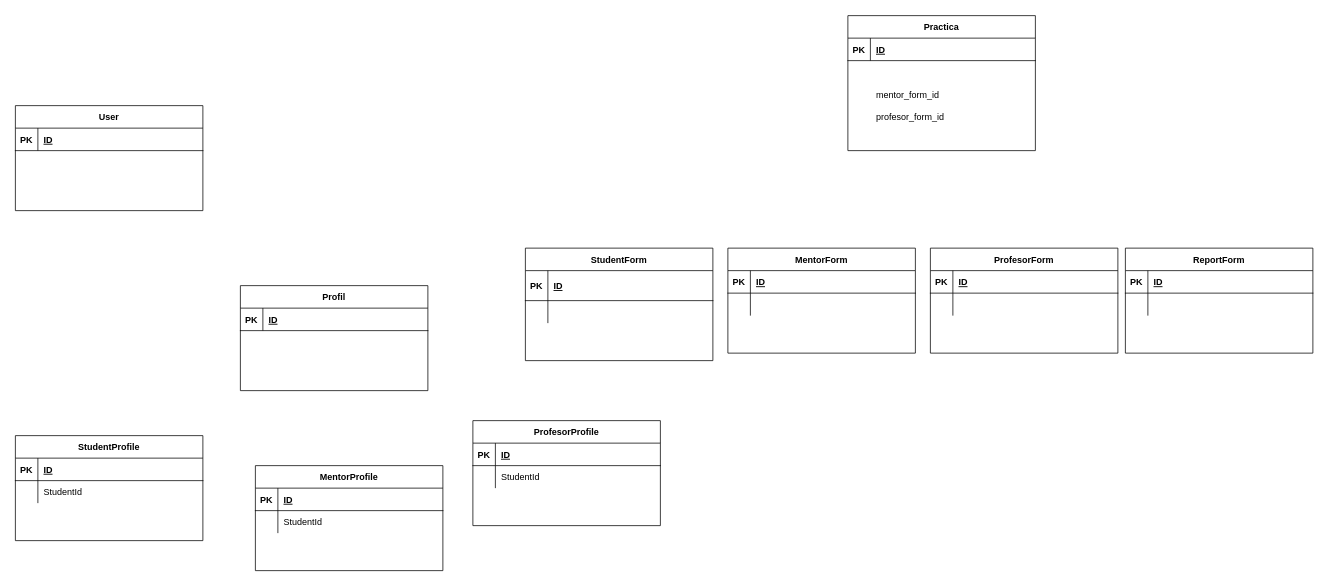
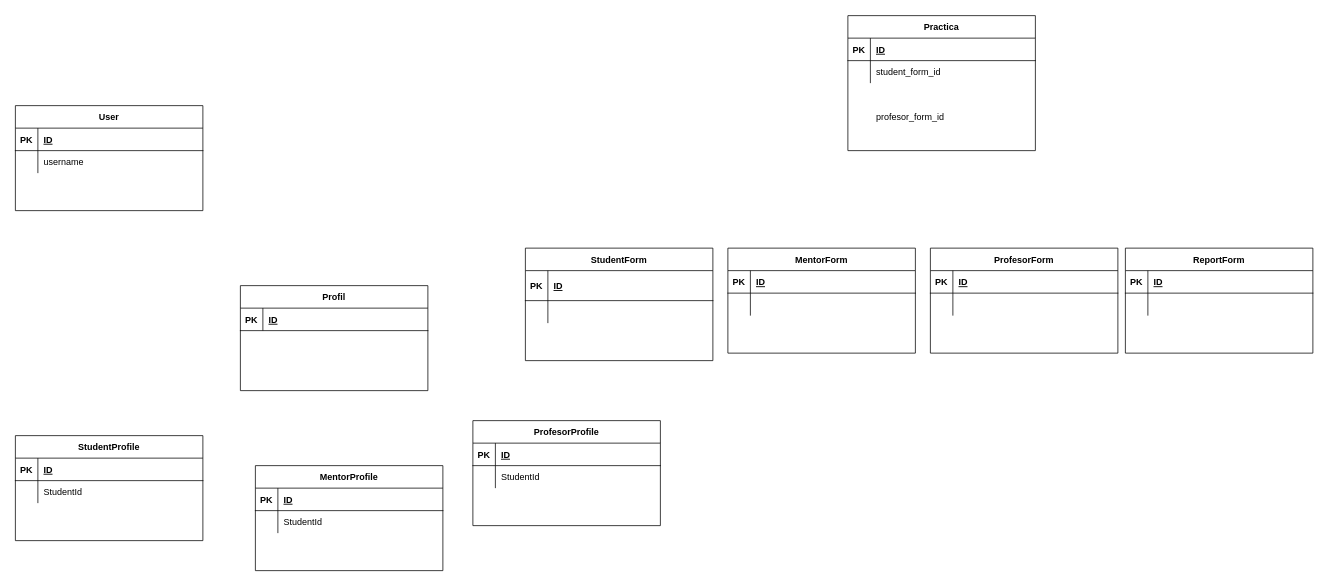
none -> (953, 72)
(953, 94) -> none
none -> (120, 162)
